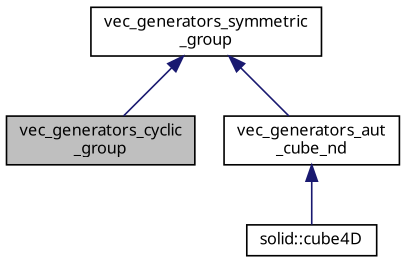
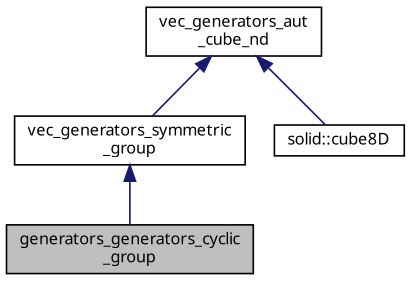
(265, 92) -> (176, 92)
(101, 140) -> (130, 249)
(312, 240) -> (339, 140)
